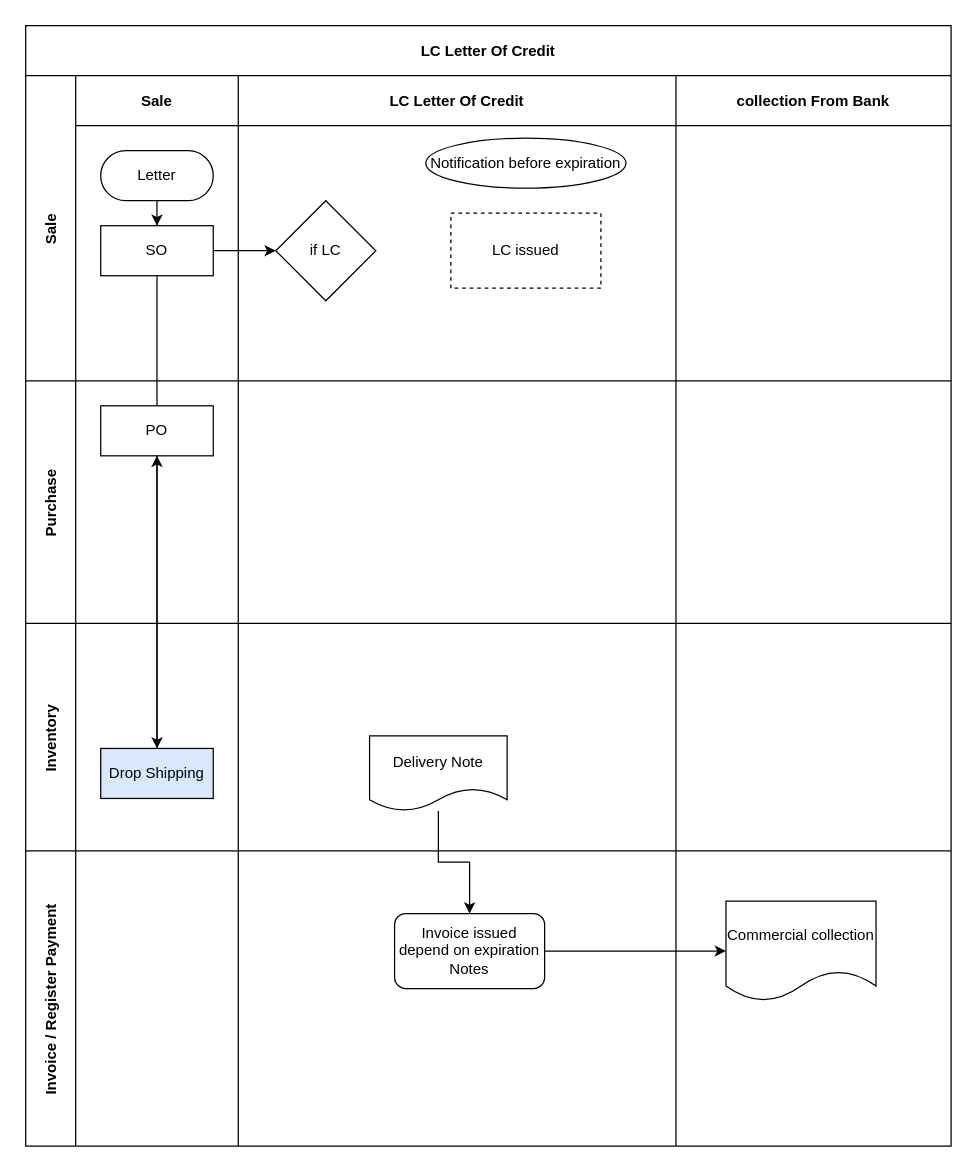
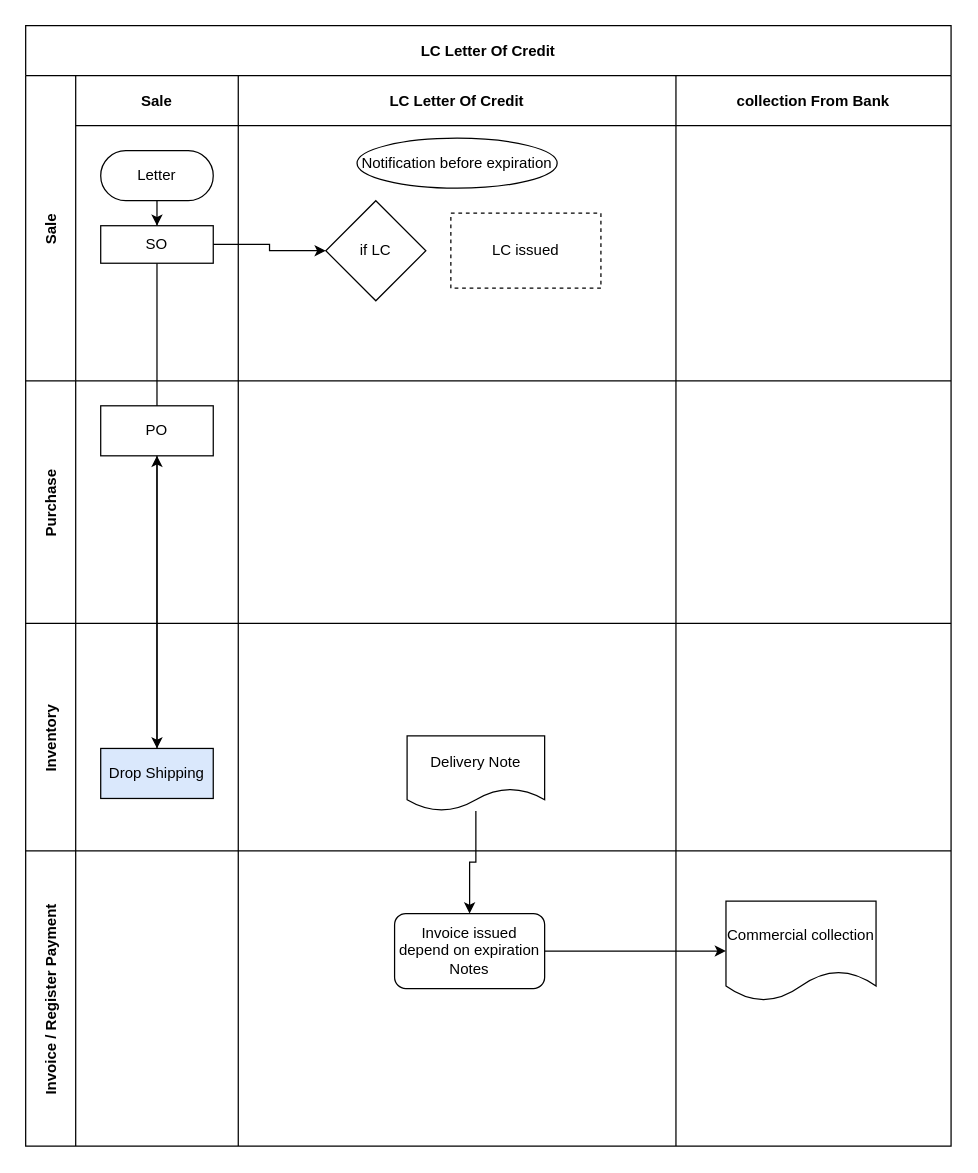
(526, 163) -> (457, 163)
(157, 251) -> (157, 244)
(326, 251) -> (376, 251)
(438, 773) -> (476, 773)
